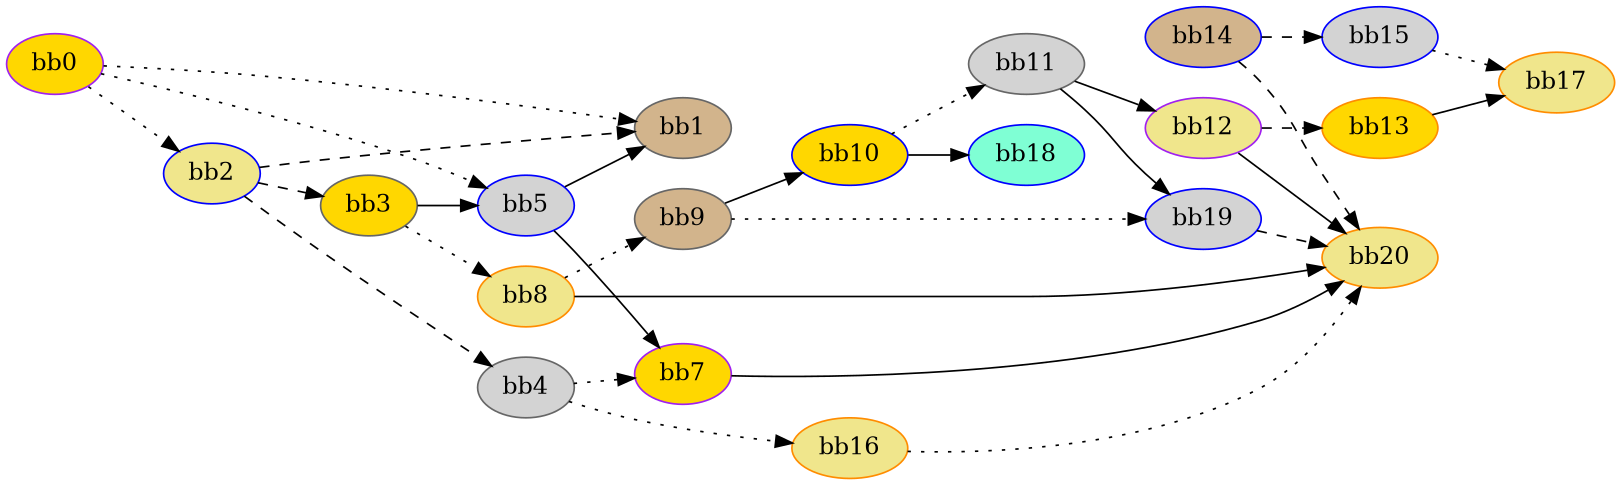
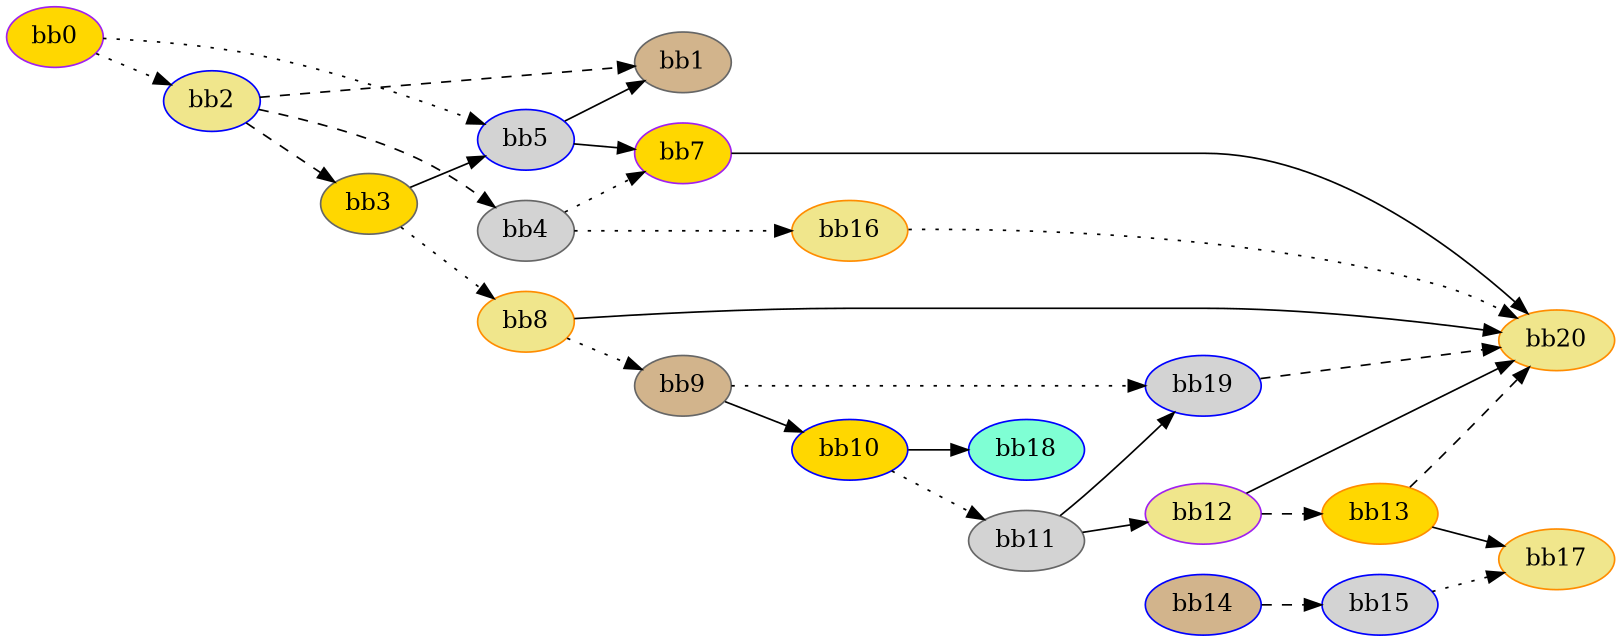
(362, 86) -> none
(1301, 139) -> (1464, 434)
